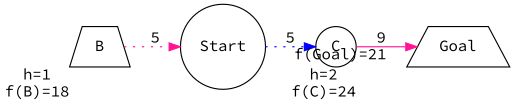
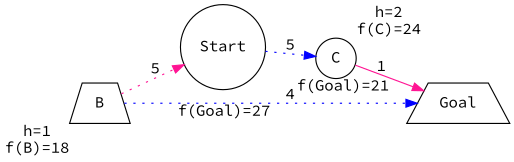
(381, 38) -> (381, 67)
none -> (265, 103)
